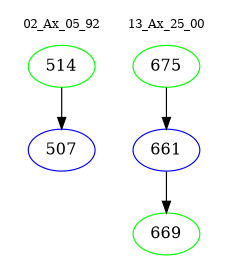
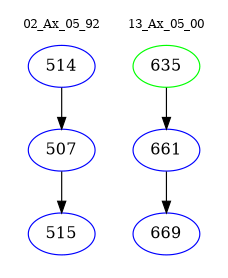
(166, 25) -> (166, 25)
(62, 66) -> (62, 66)
(166, 66) -> (166, 66)
none -> (62, 234)
(166, 234) -> (166, 234)
